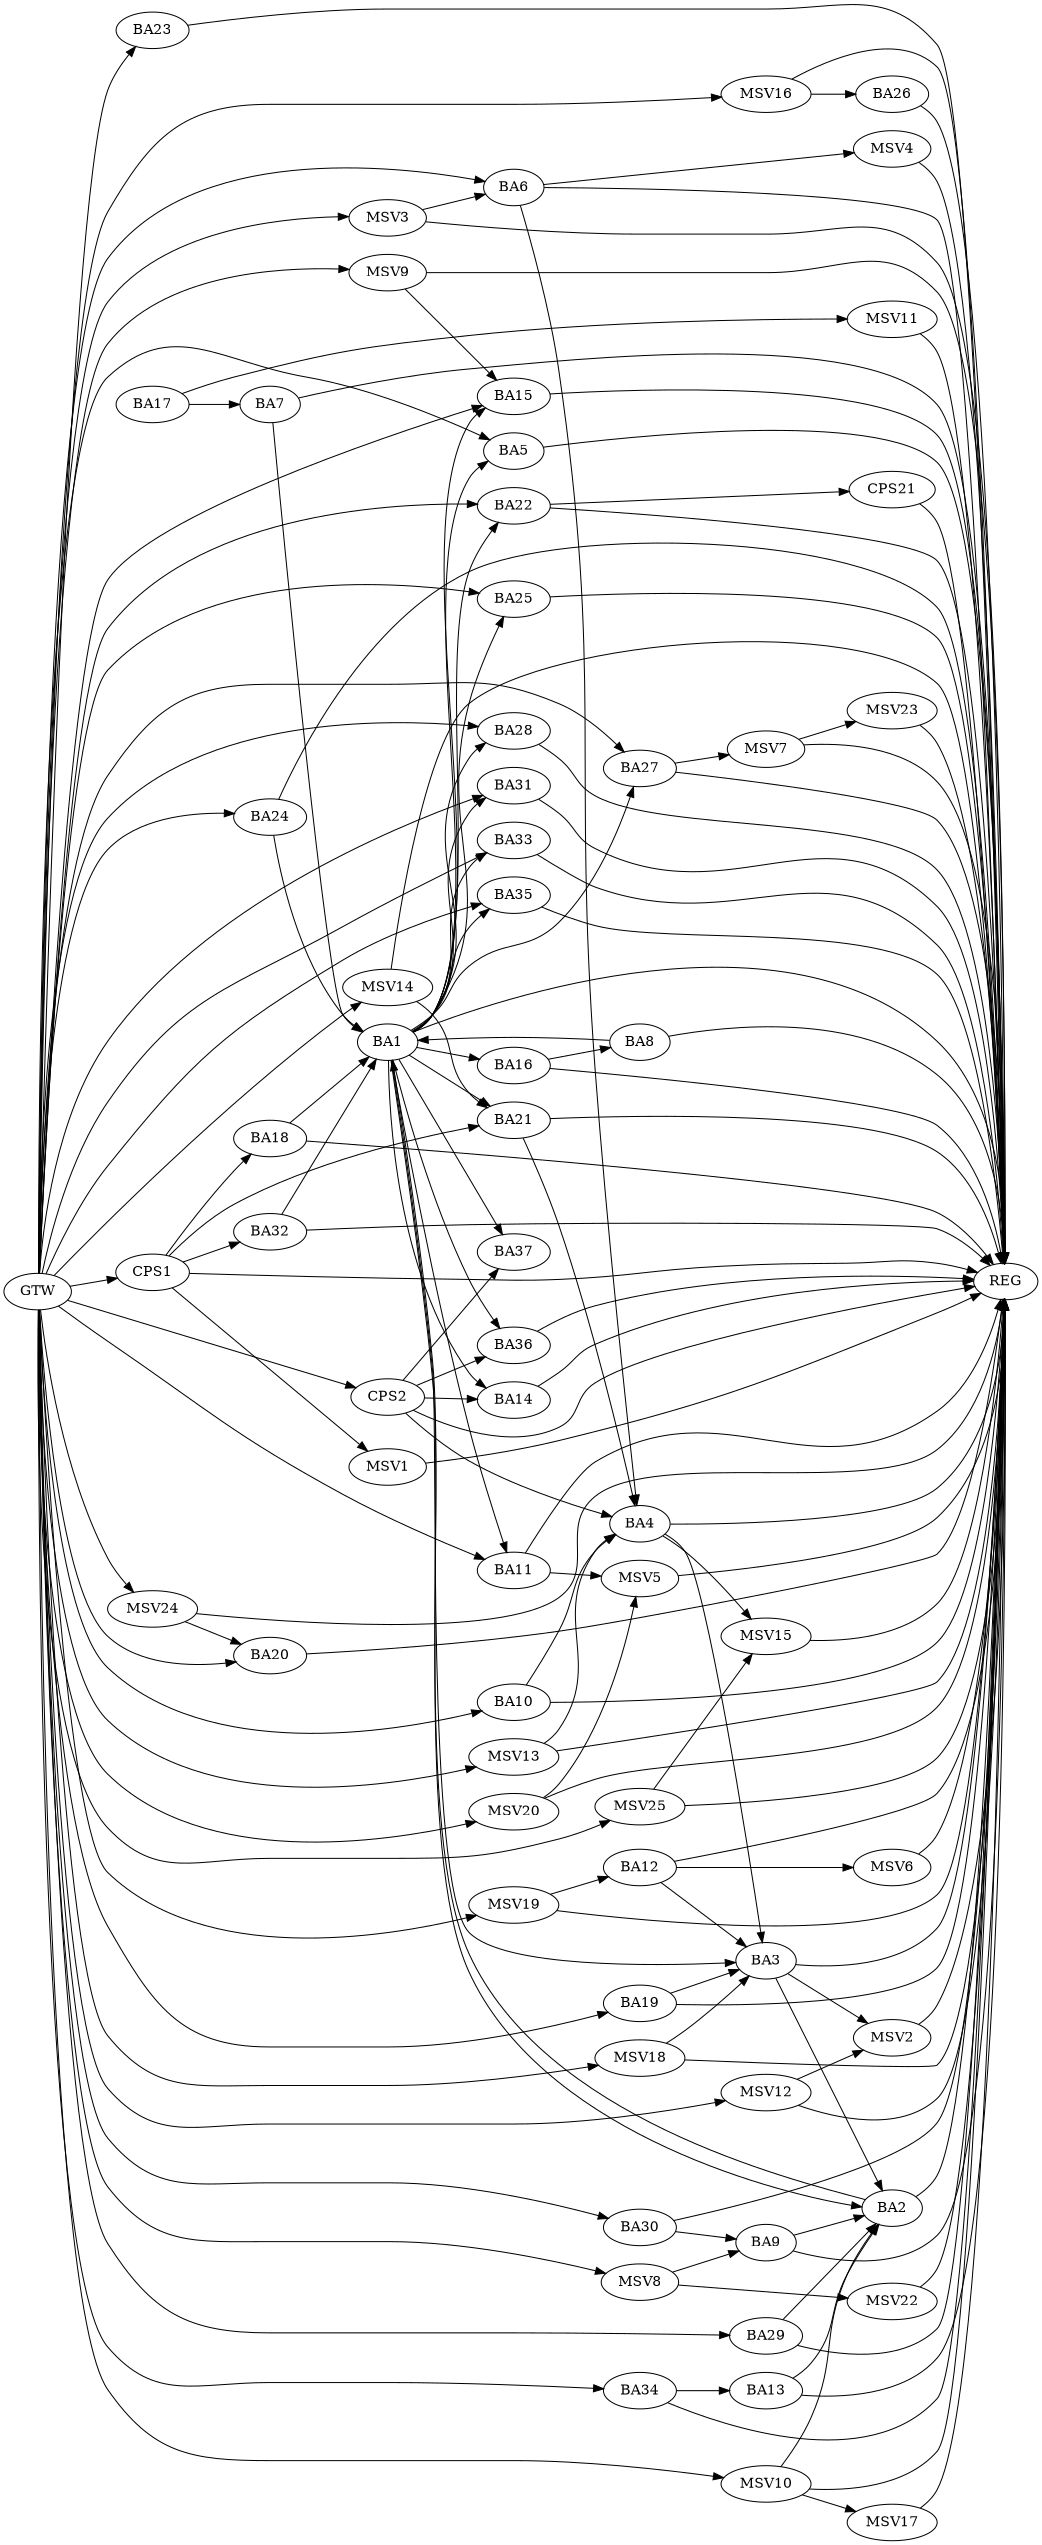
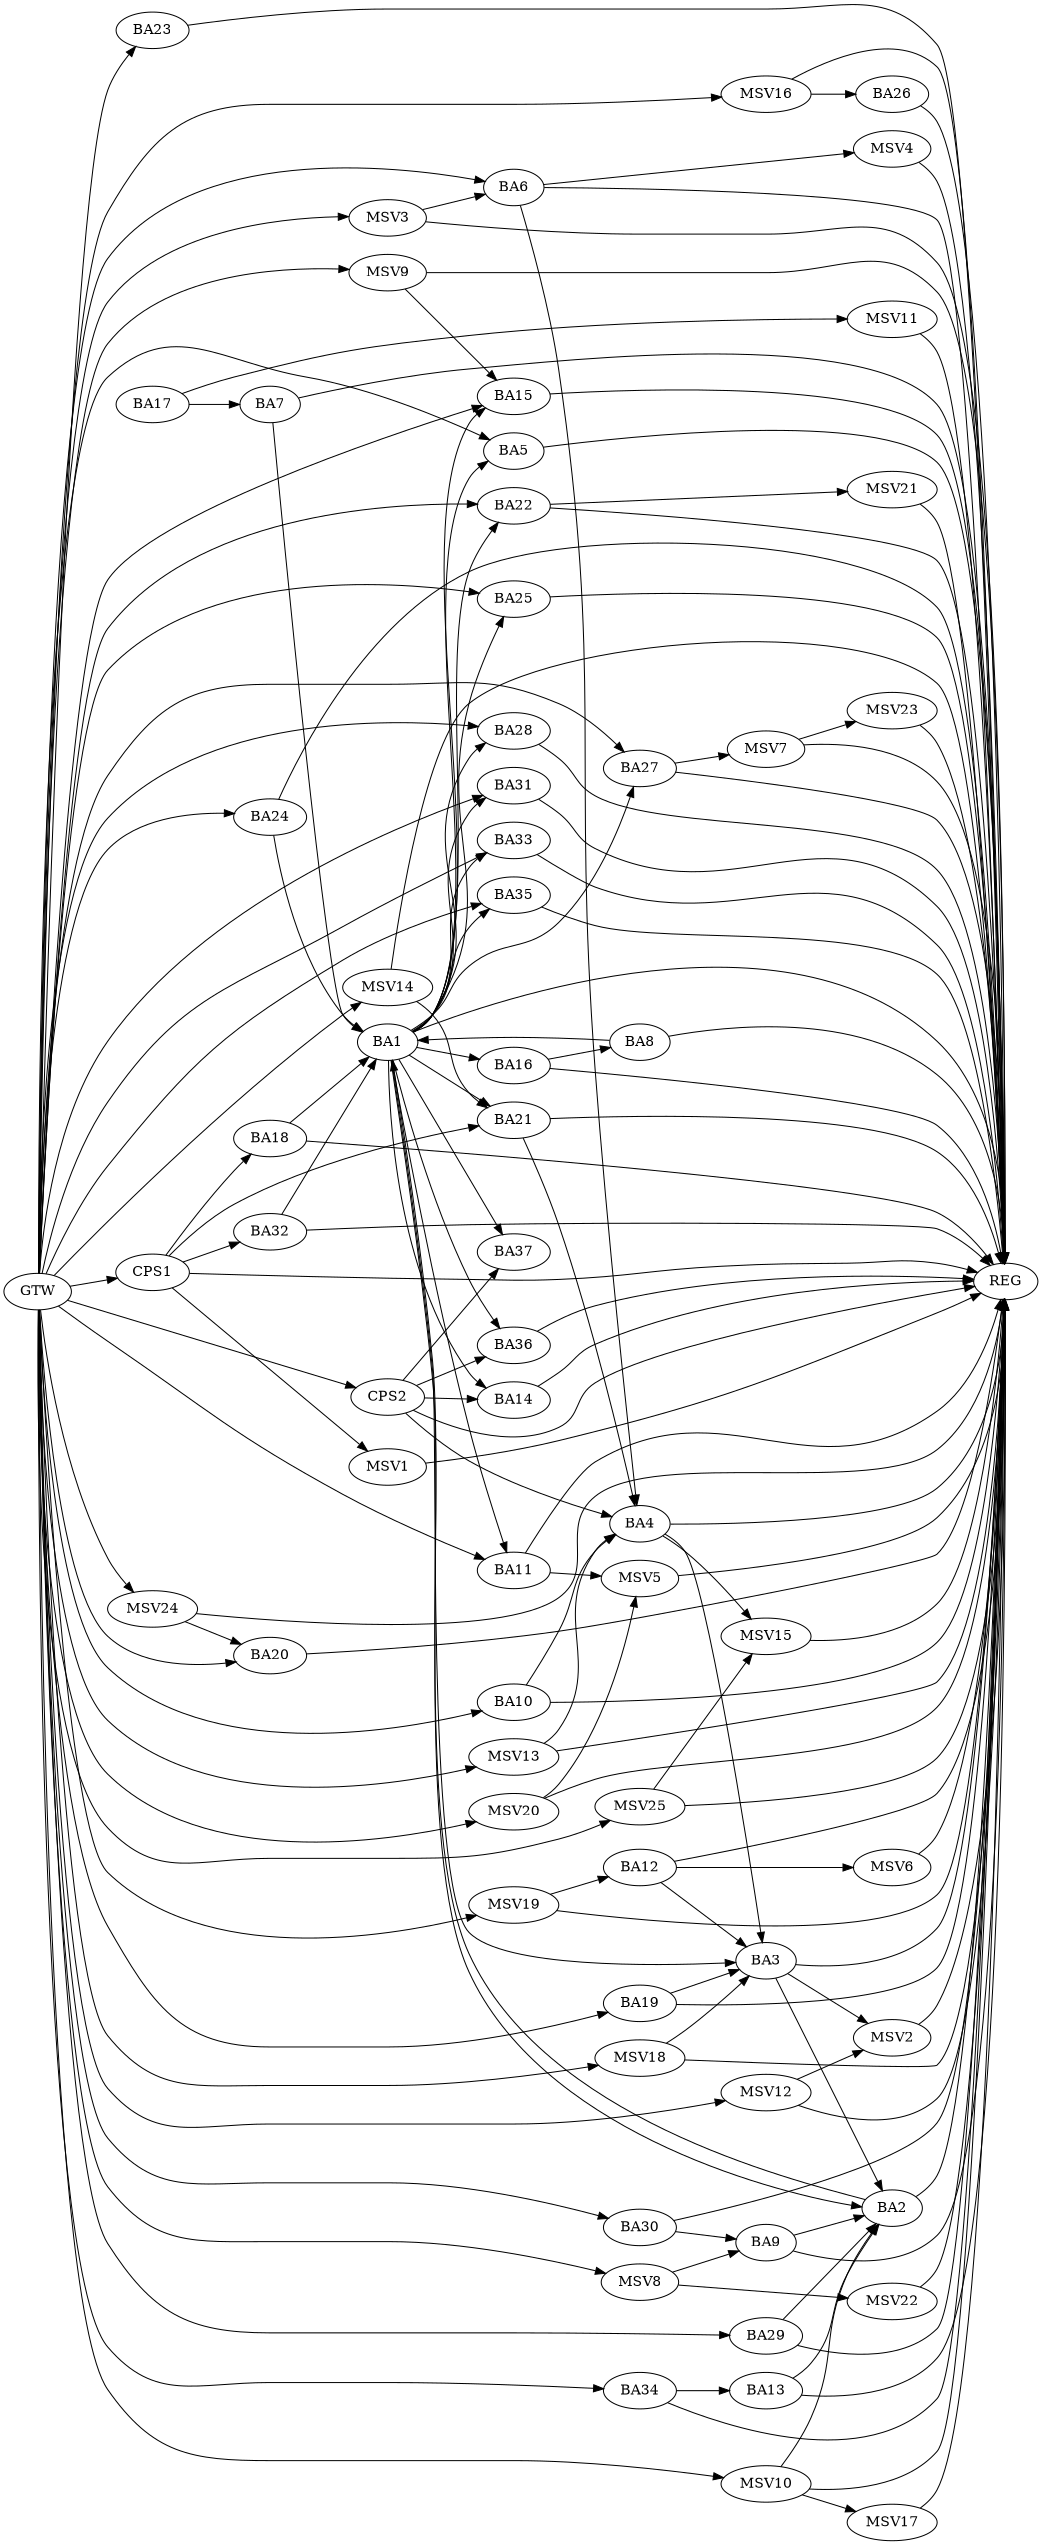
(892, 490) -> (892, 490)
